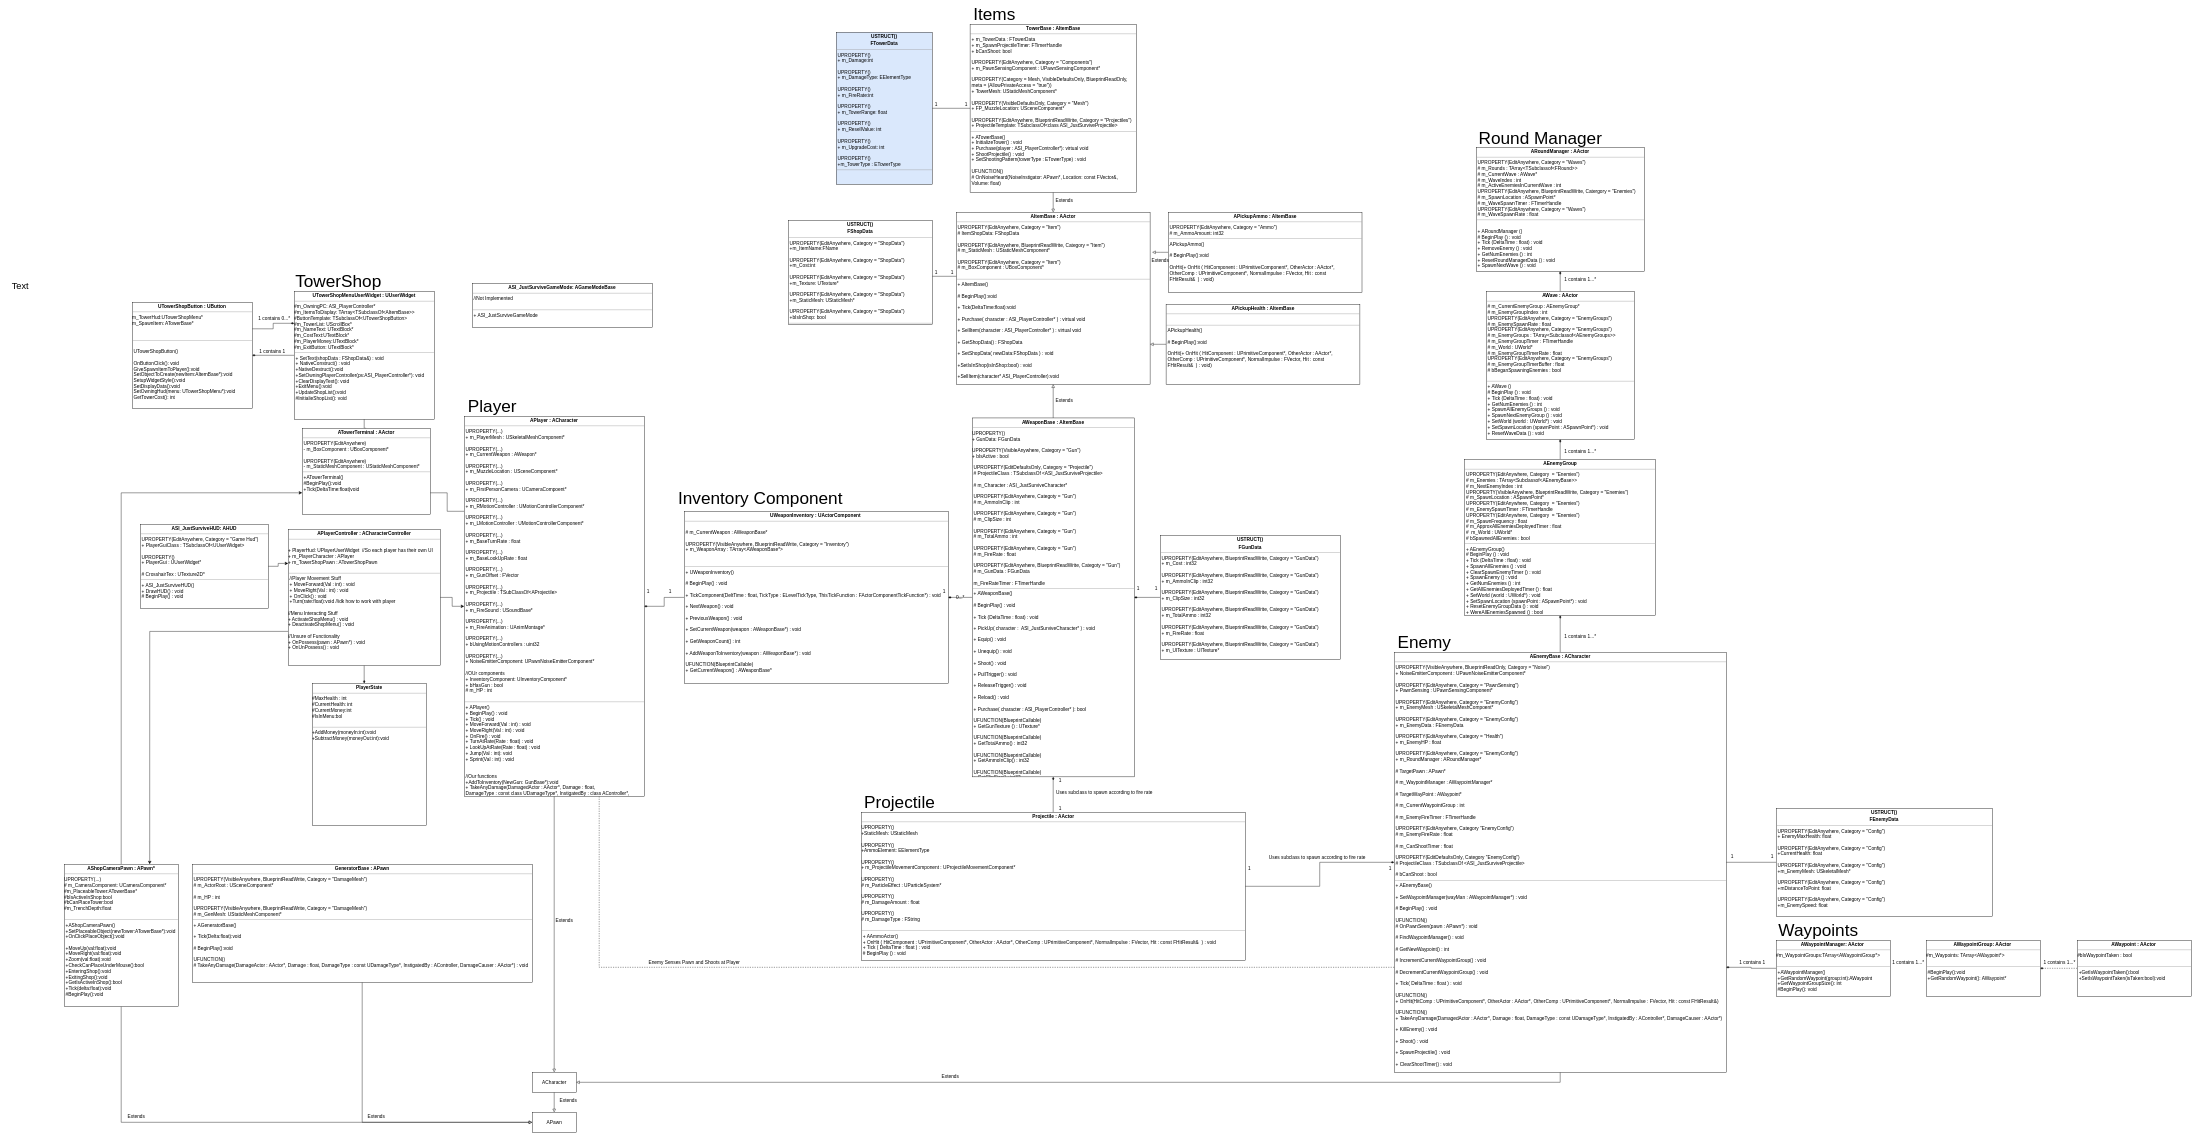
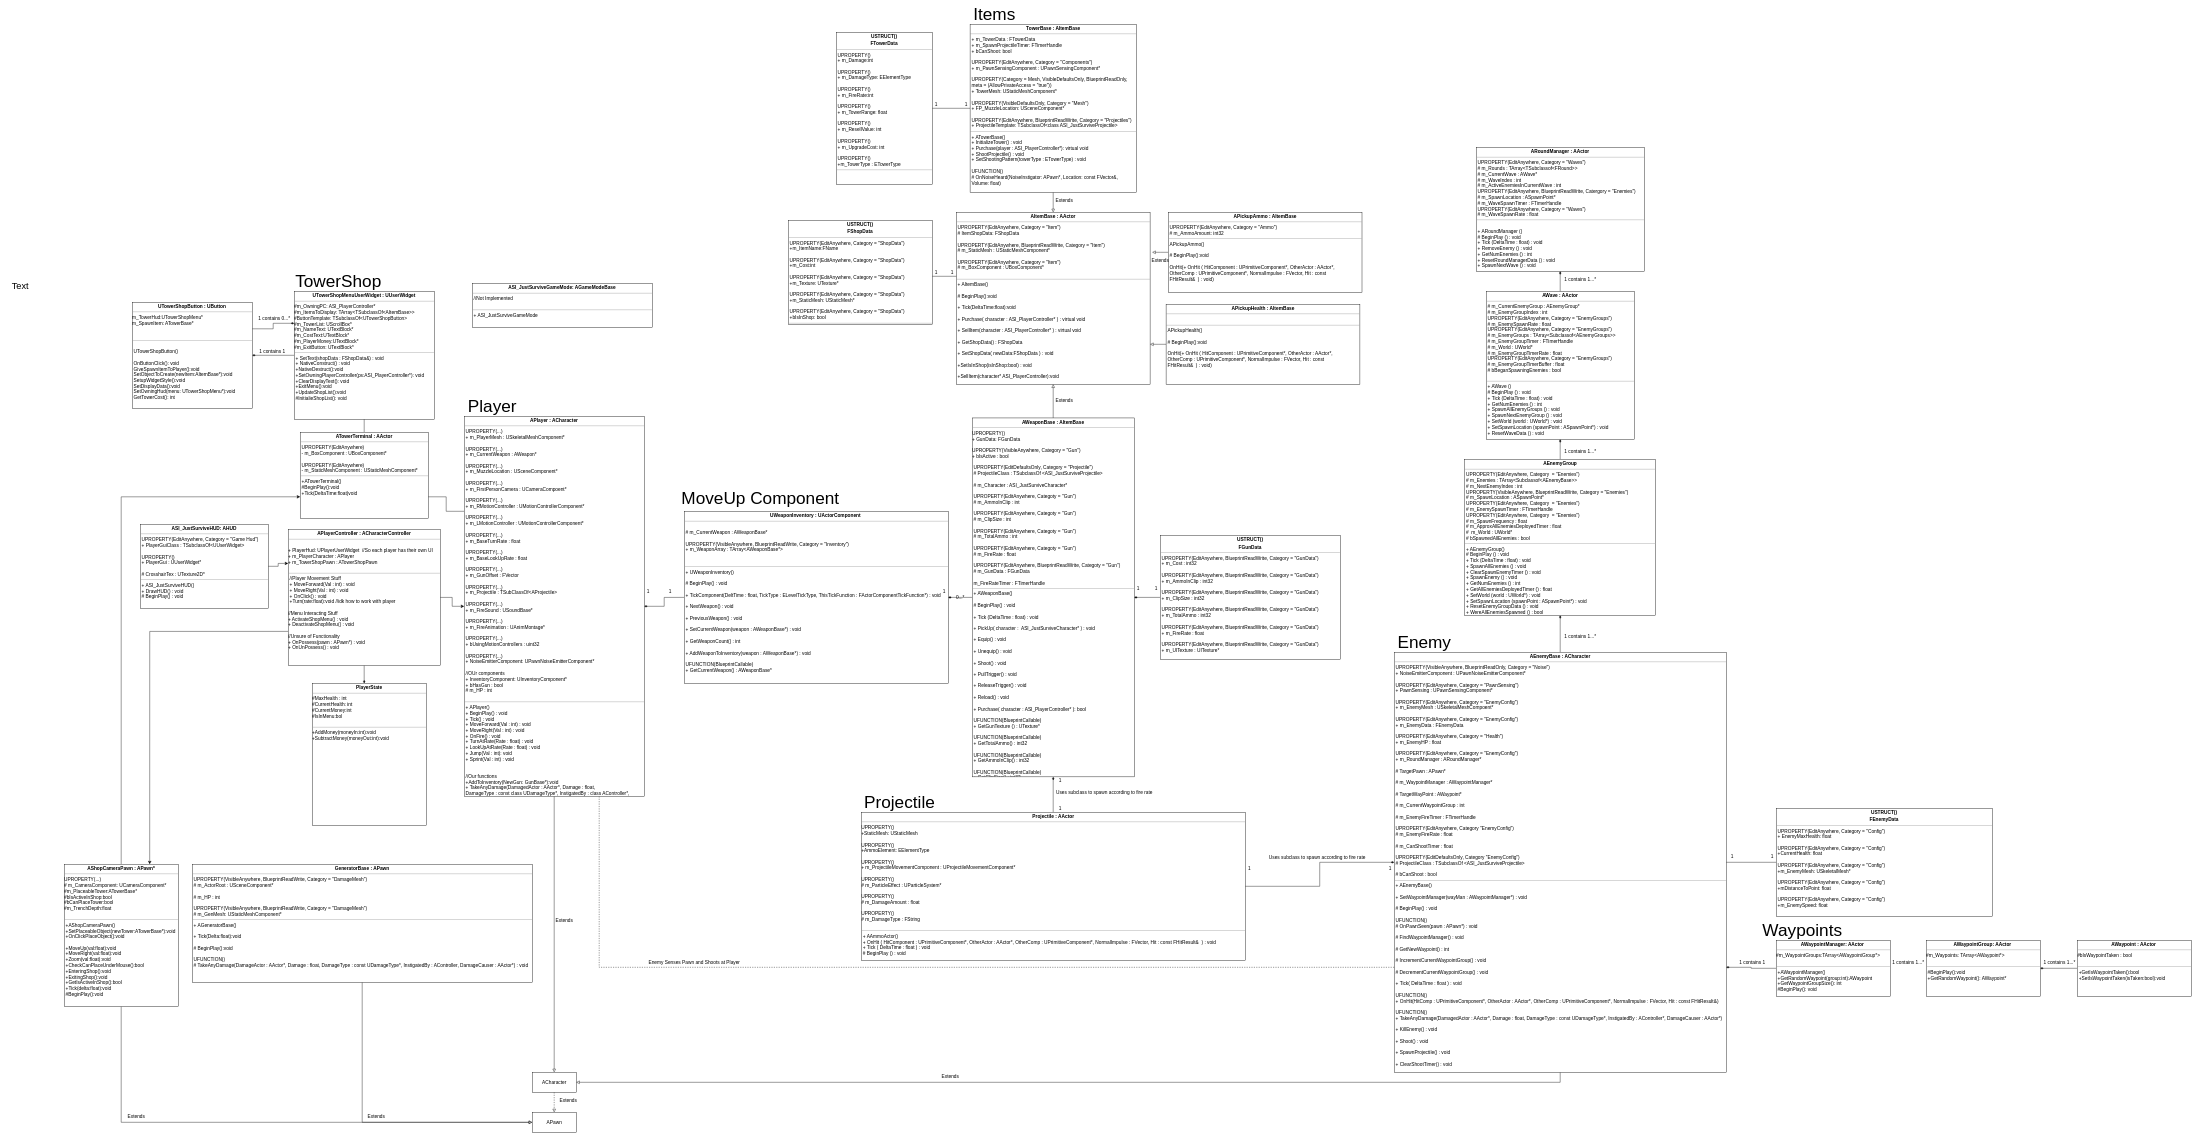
(884, 108) -> (884, 108)
(1540, 138) -> none
(366, 471) -> (364, 475)
(760, 498) -> (760, 498)
(1818, 930) -> (1802, 930)
(2061, 968) -> (2061, 968)
(554, 1101) -> (554, 1101)
